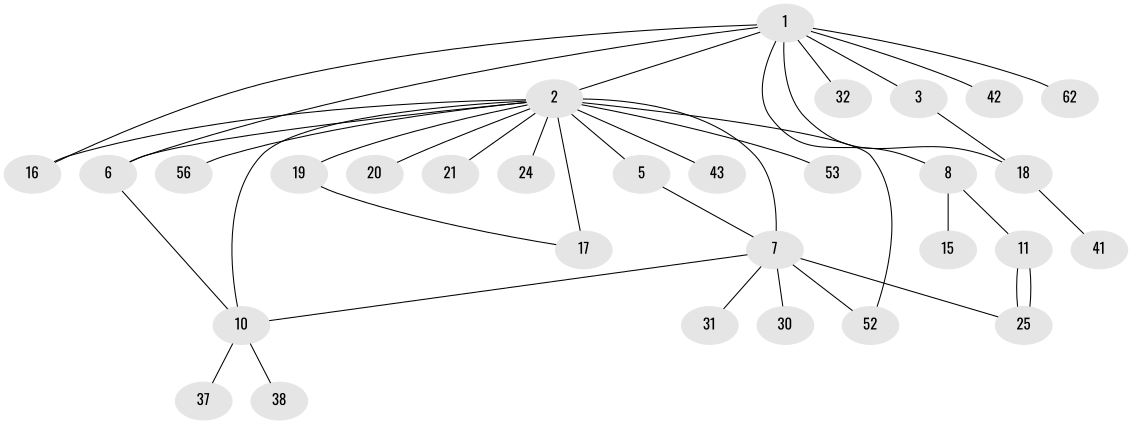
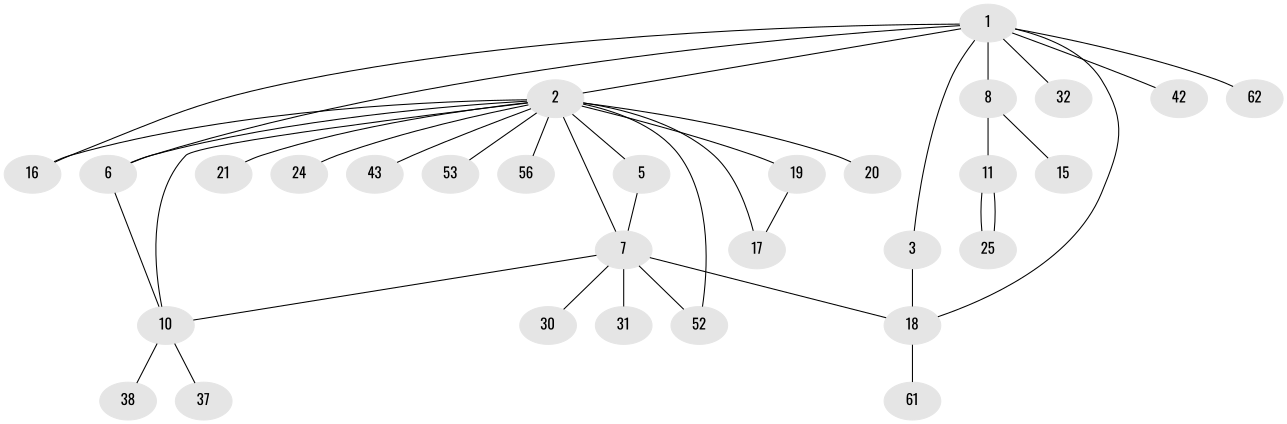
(1099, 250) -> (912, 401)
(899, 288) -> (768, 288)
